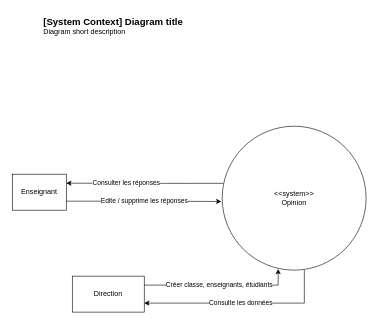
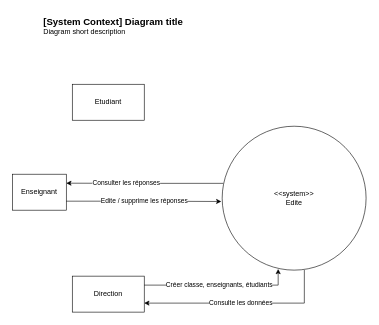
none -> (108, 102)
(294, 198) -> (294, 198)
